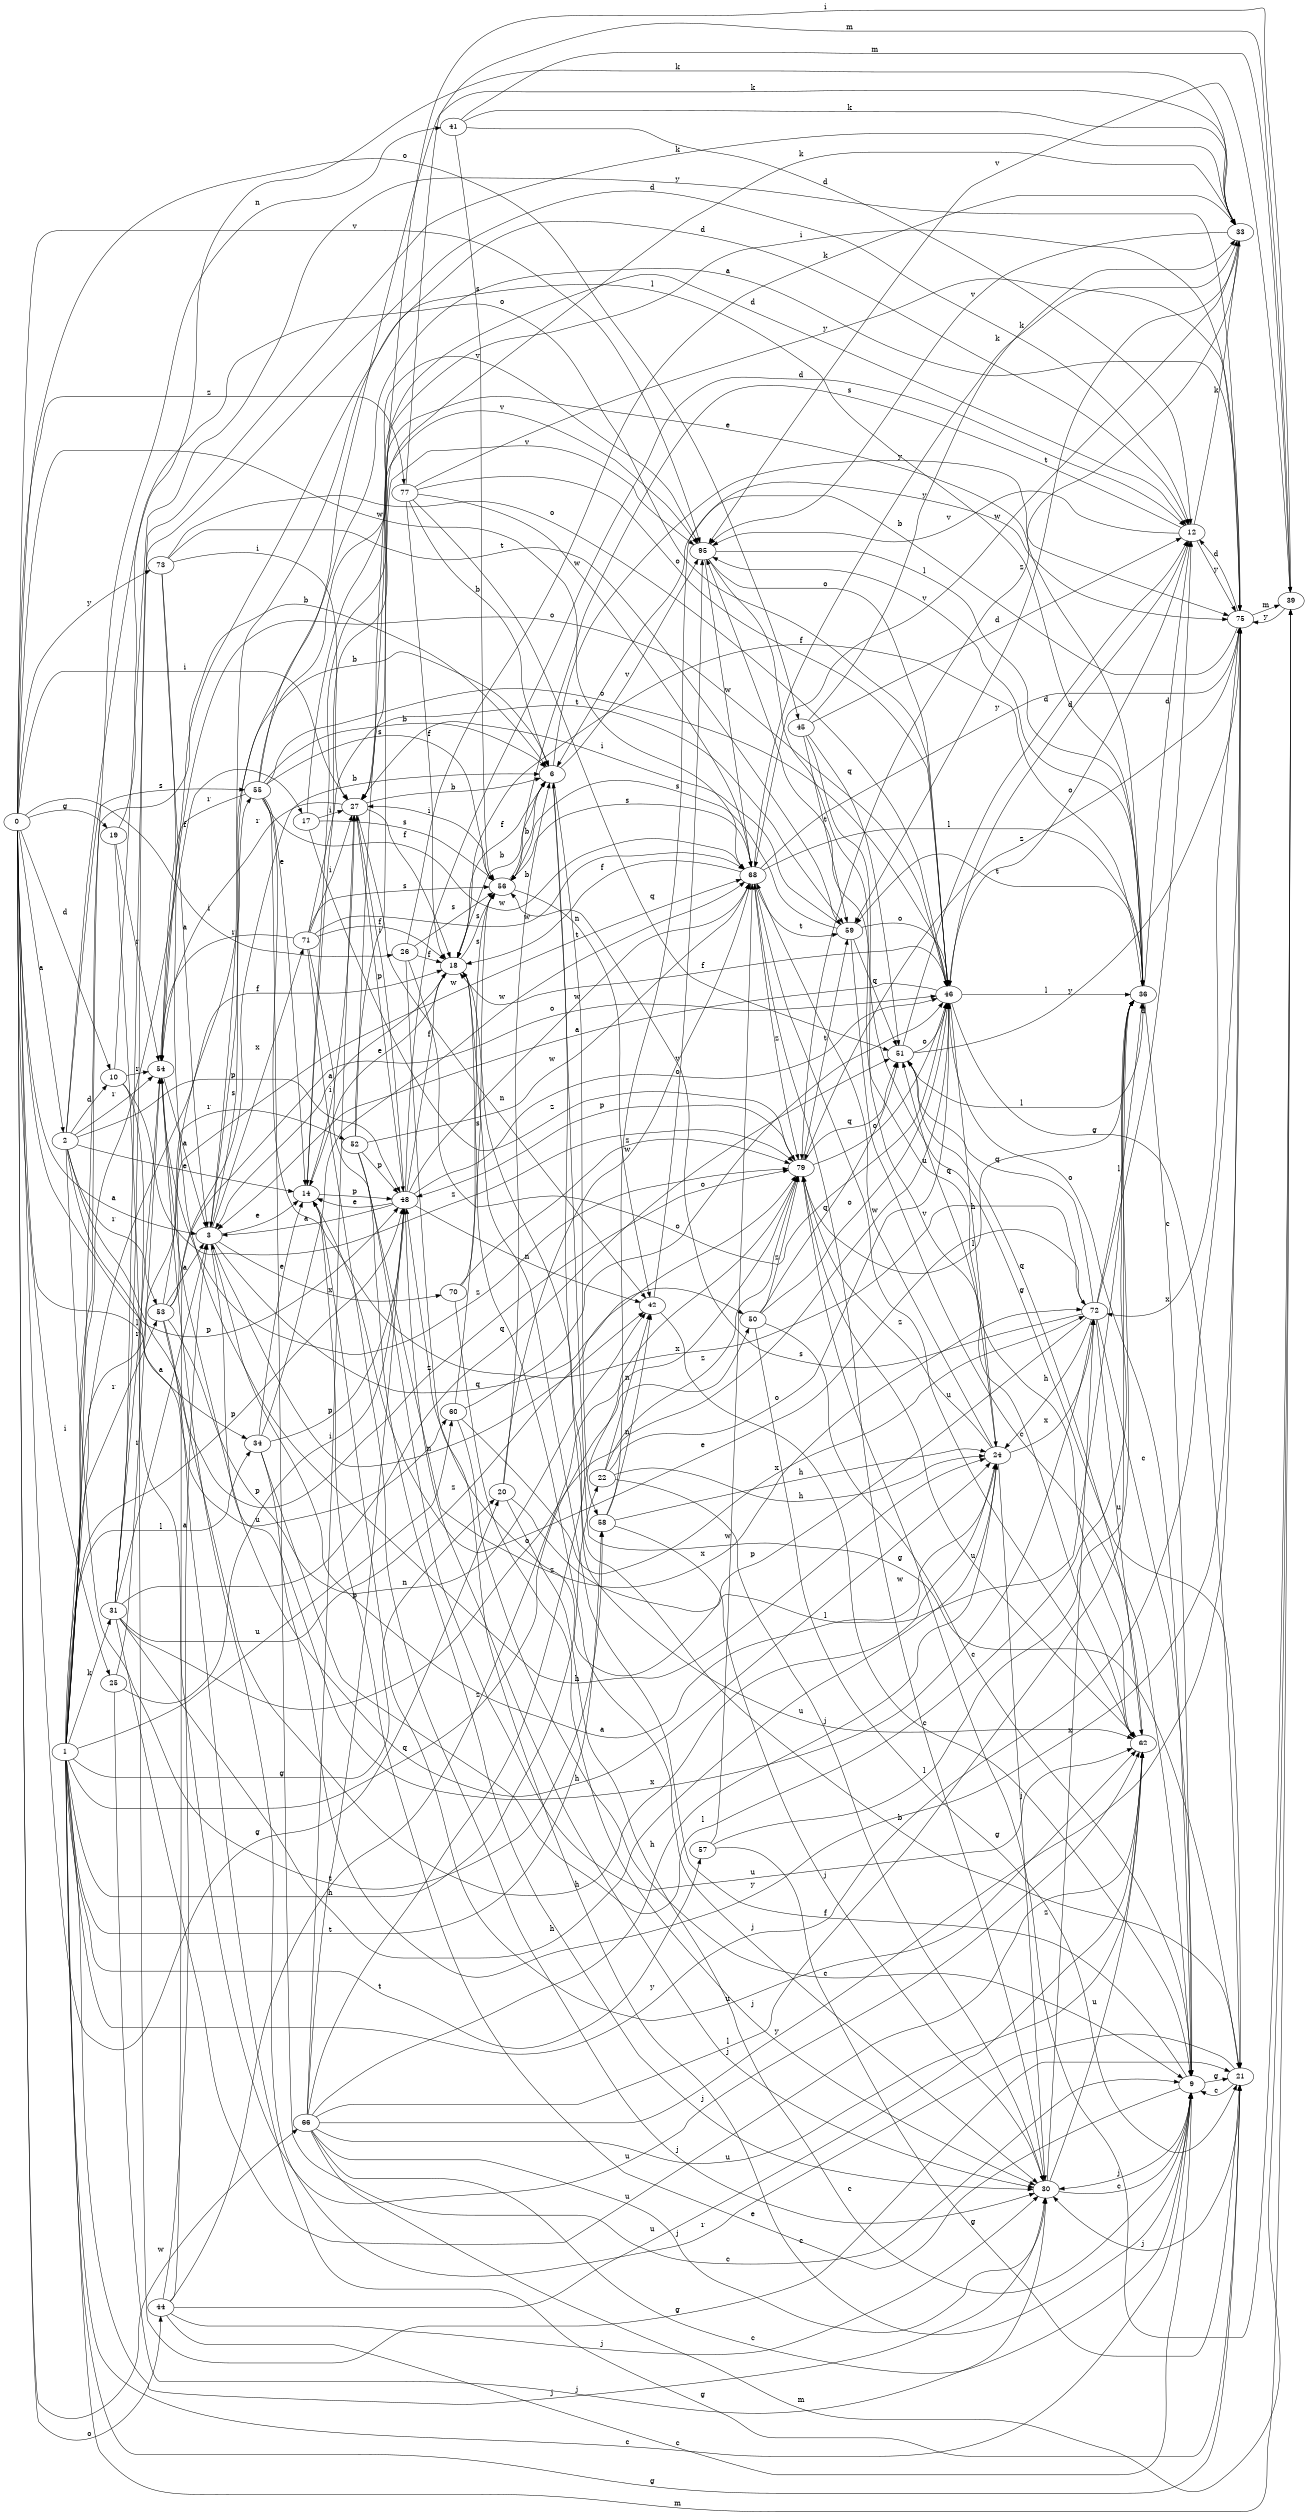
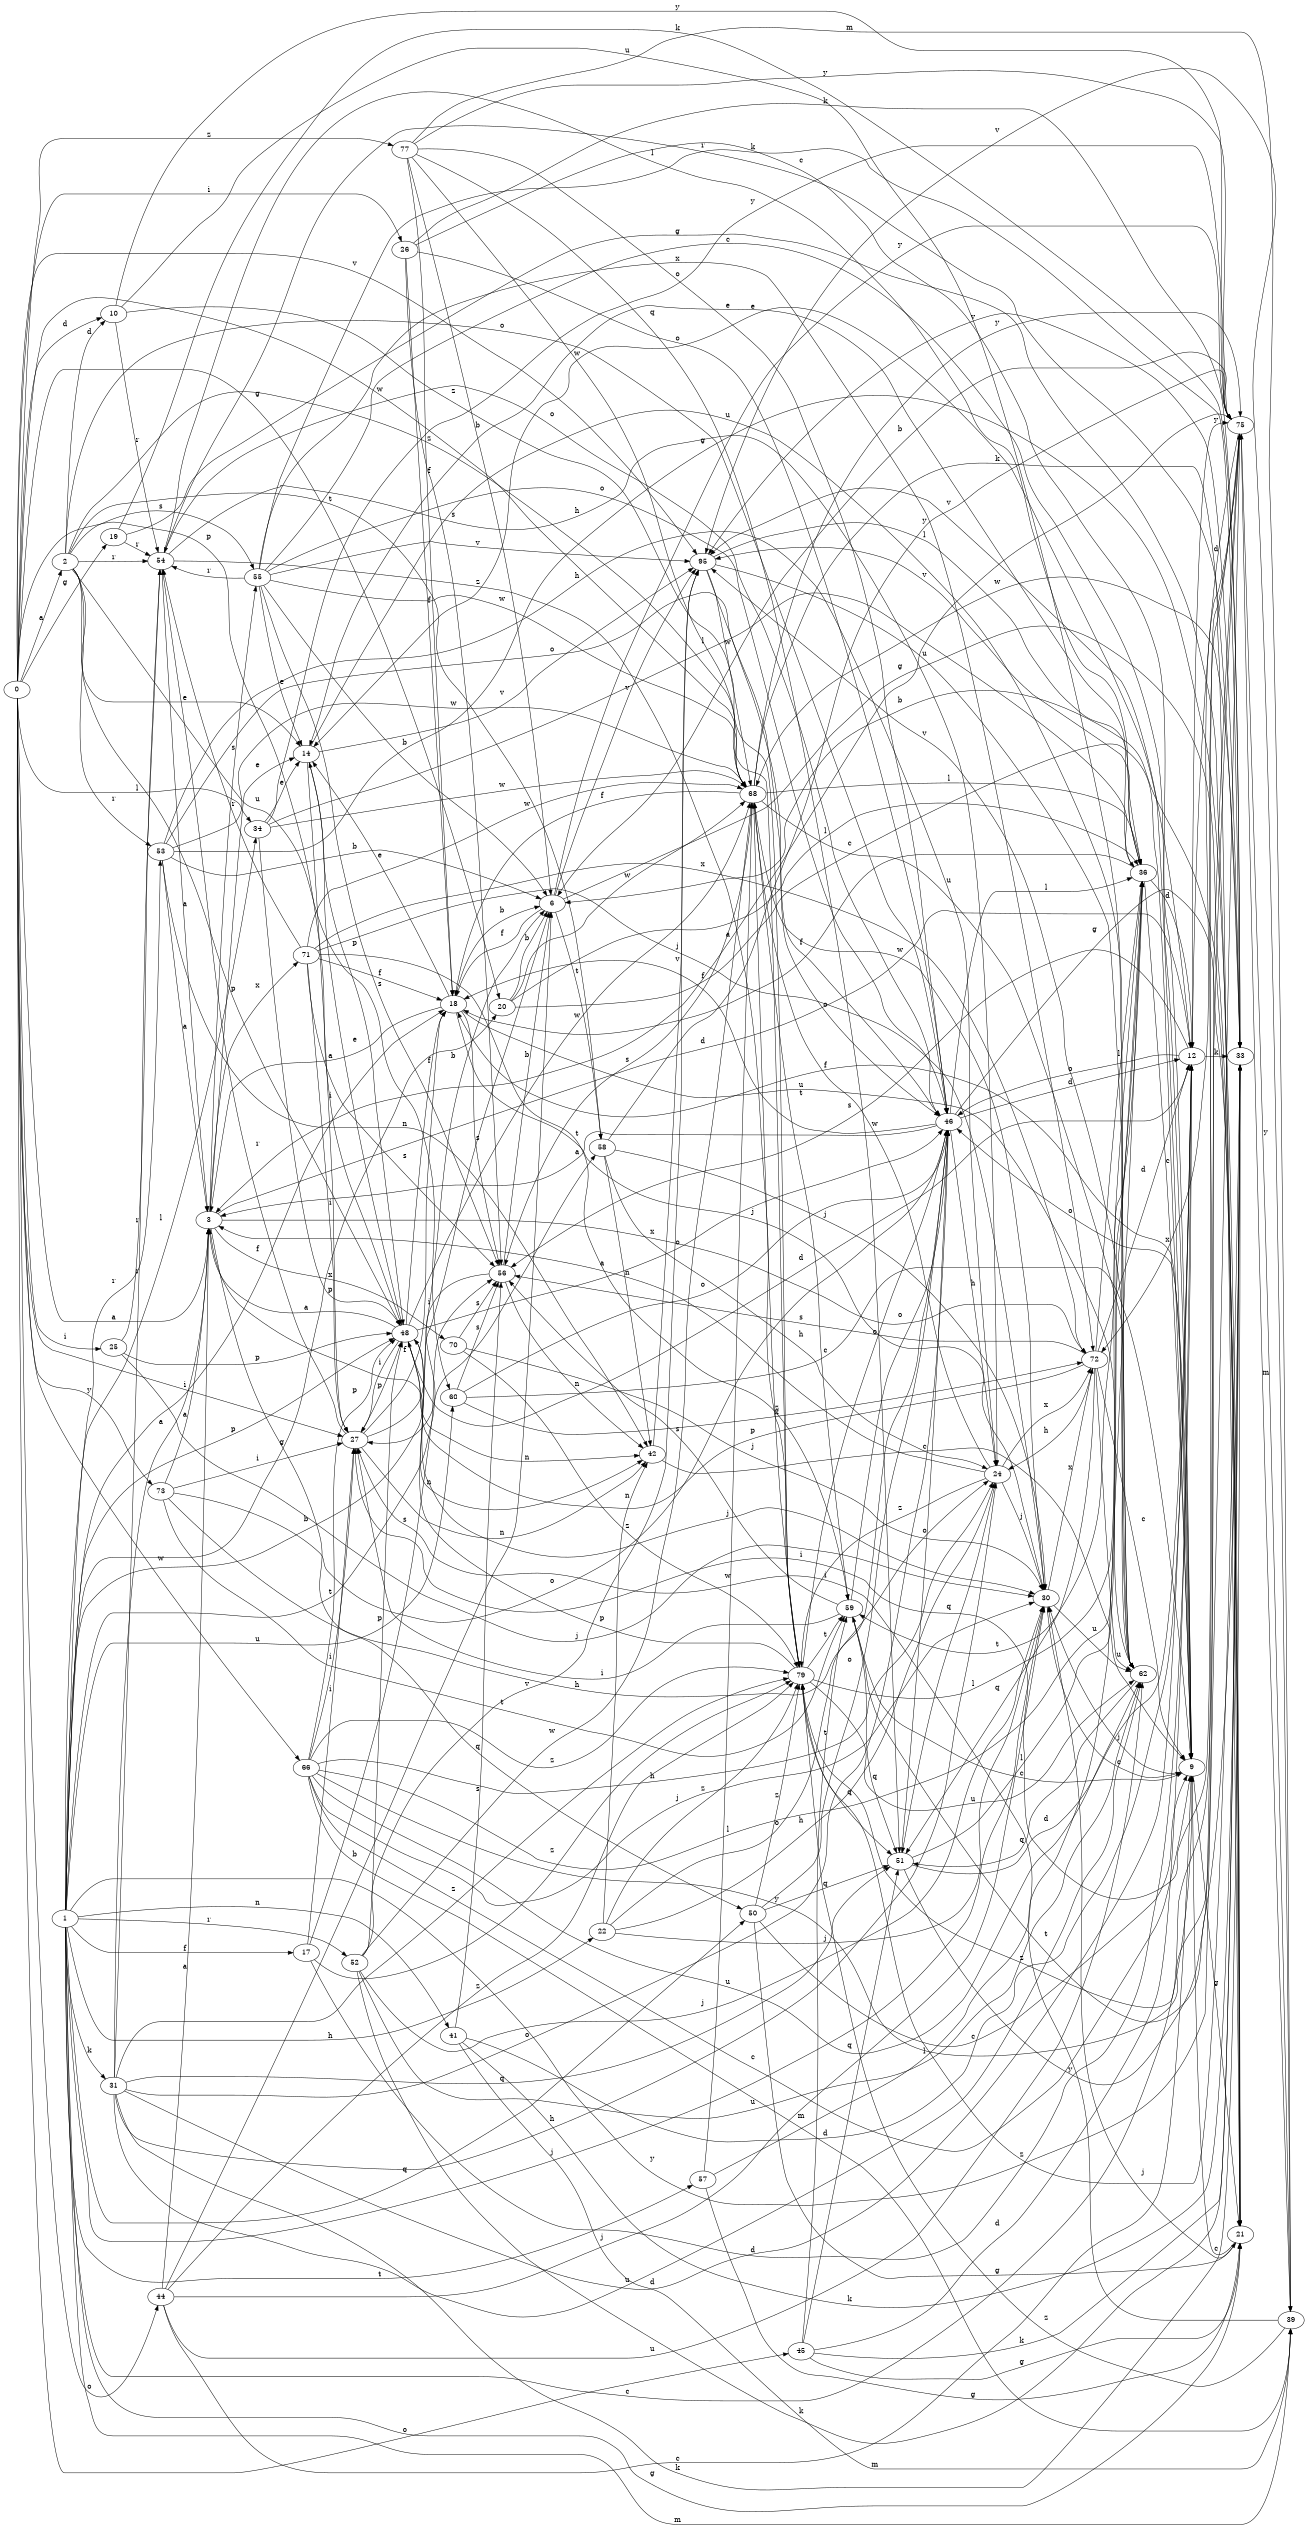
(619, 1494) -> none
